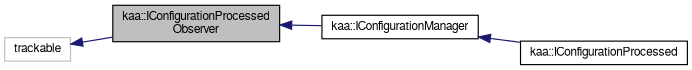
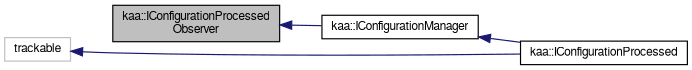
(98, 40) -> (301, 55)
